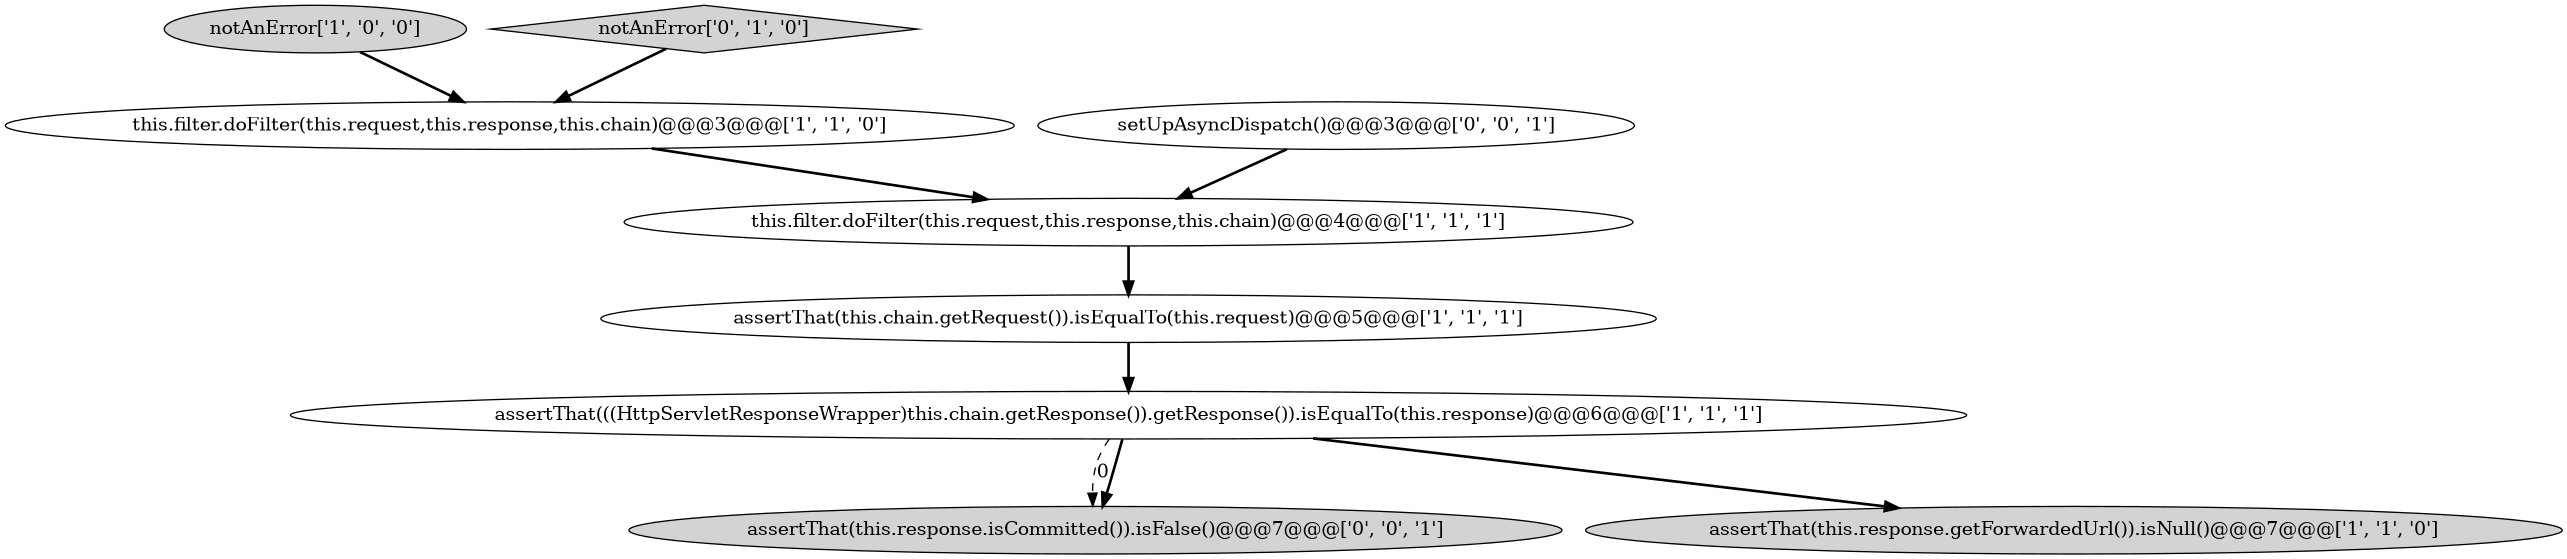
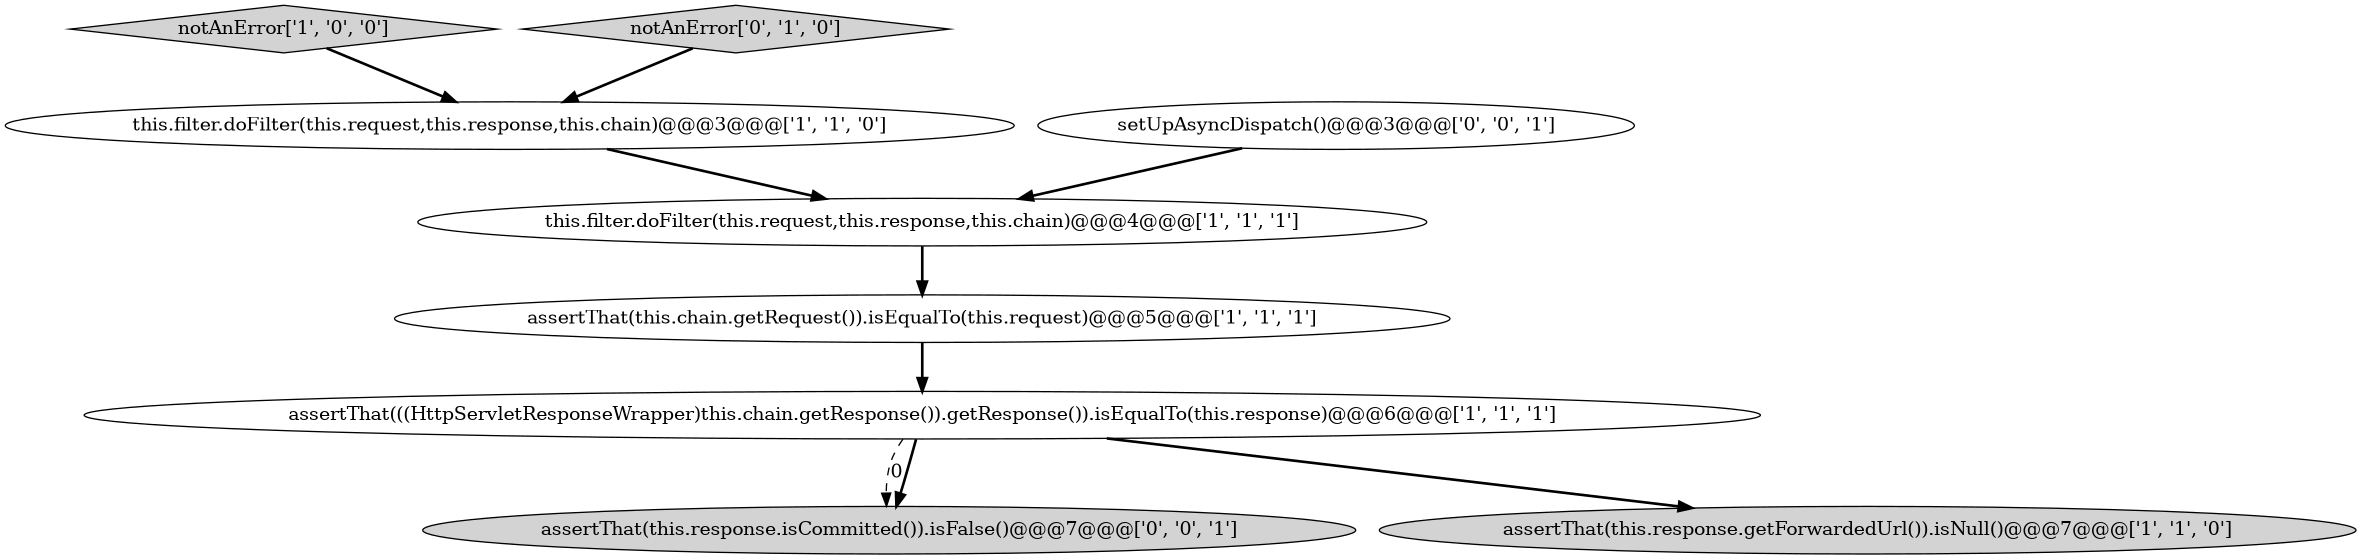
(315, 29) -> (284, 29)
